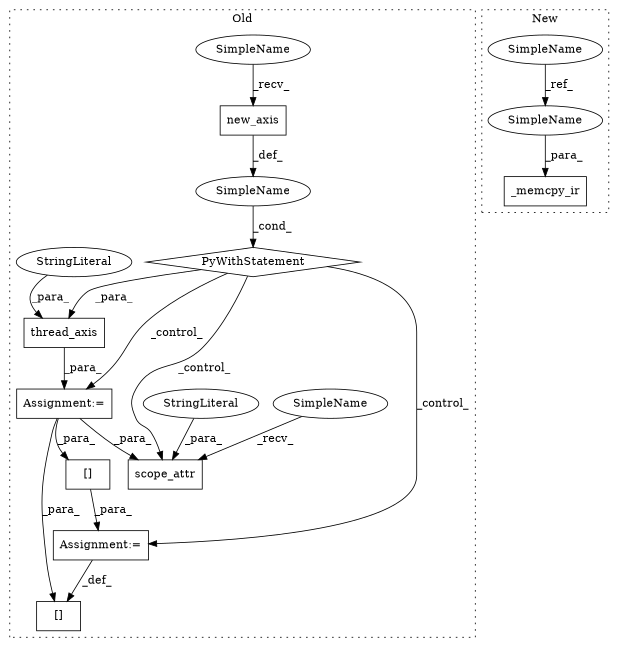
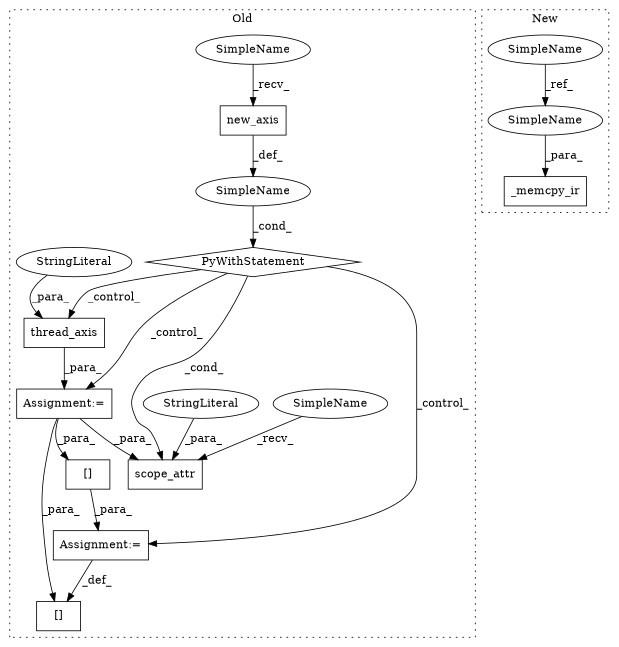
(114, 297) -> (114, 297)
(204, 368) -> (204, 368)
